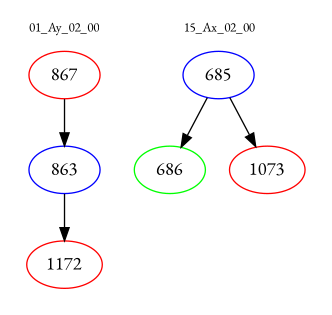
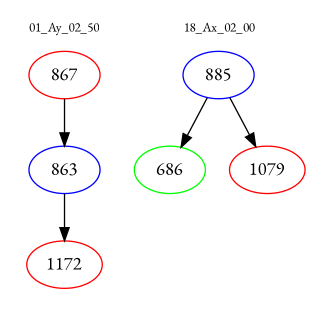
(65, 28) -> (65, 28)
(220, 28) -> (220, 28)
(219, 75) -> (219, 75)
(267, 170) -> (267, 170)
